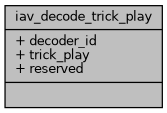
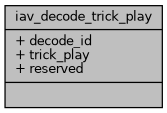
(56, 42) -> (53, 42)
